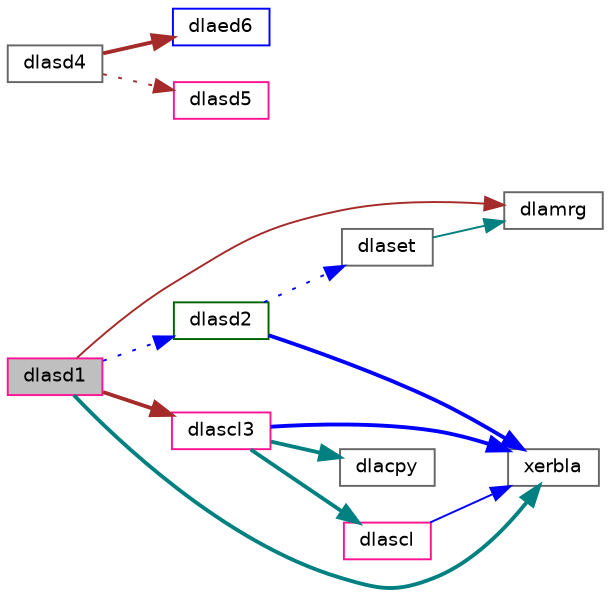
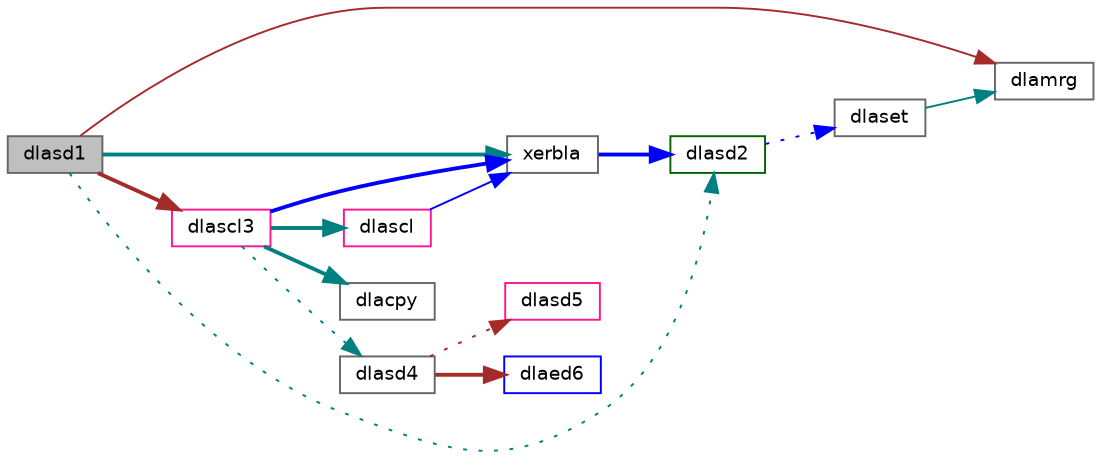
none -> (293, 295)
(129, 352) -> (416, 438)
(55, 377) -> (55, 155)
(390, 380) -> (624, 155)
